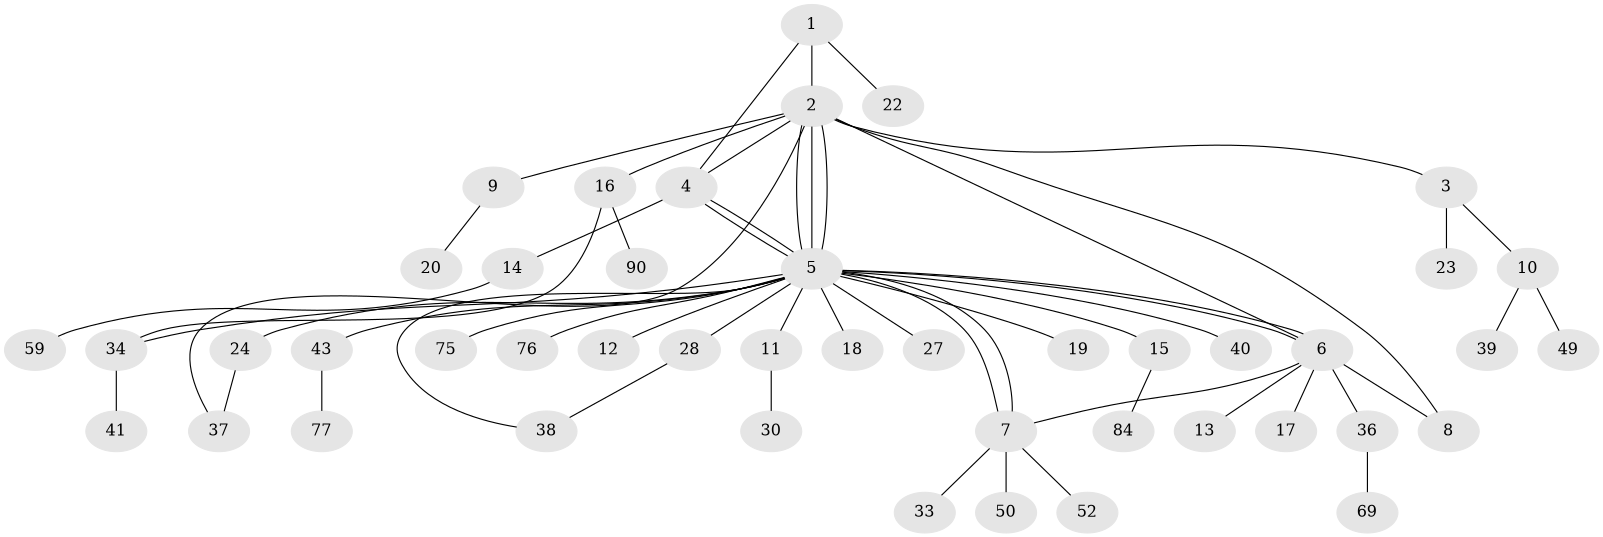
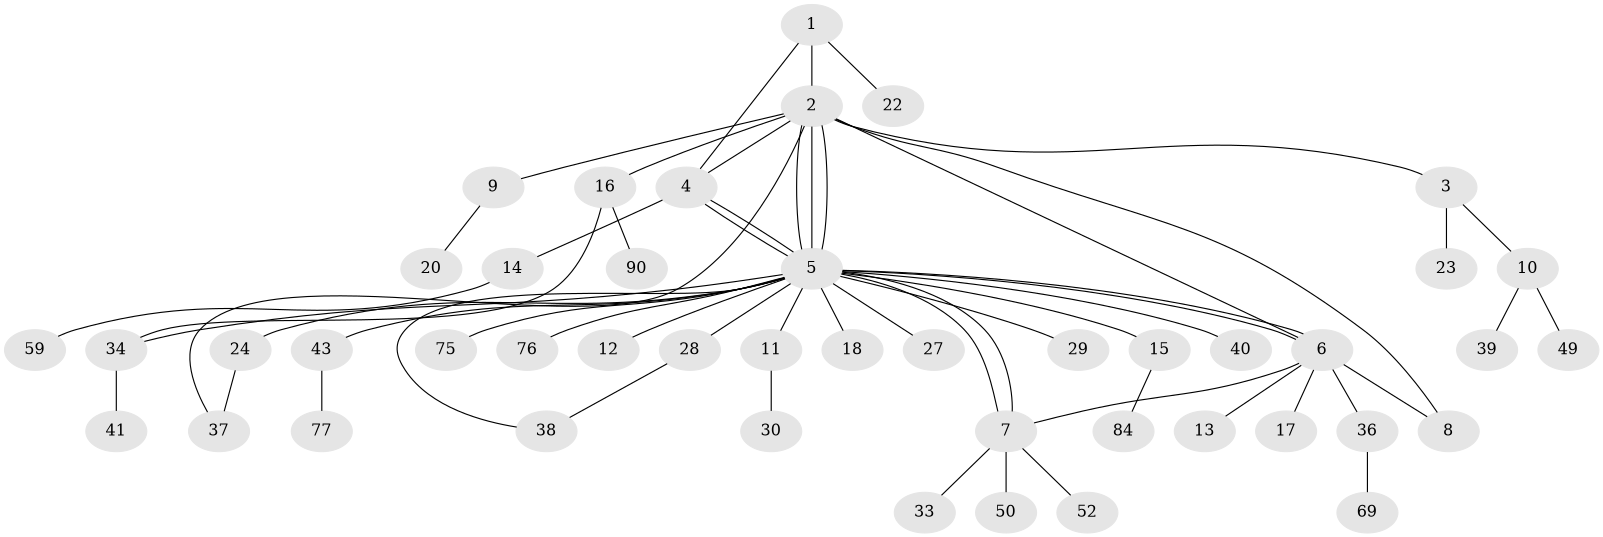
(1078, 350) -> (1078, 350)
